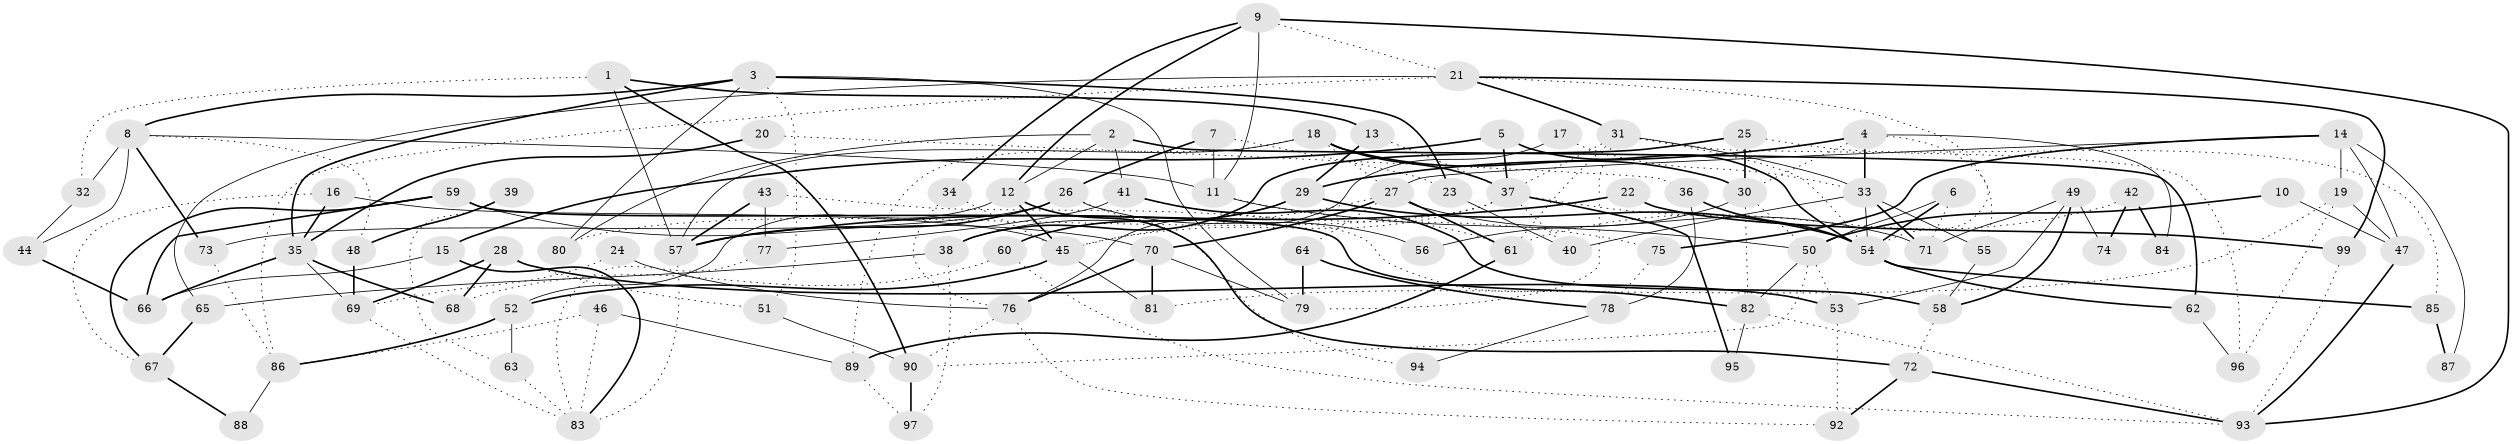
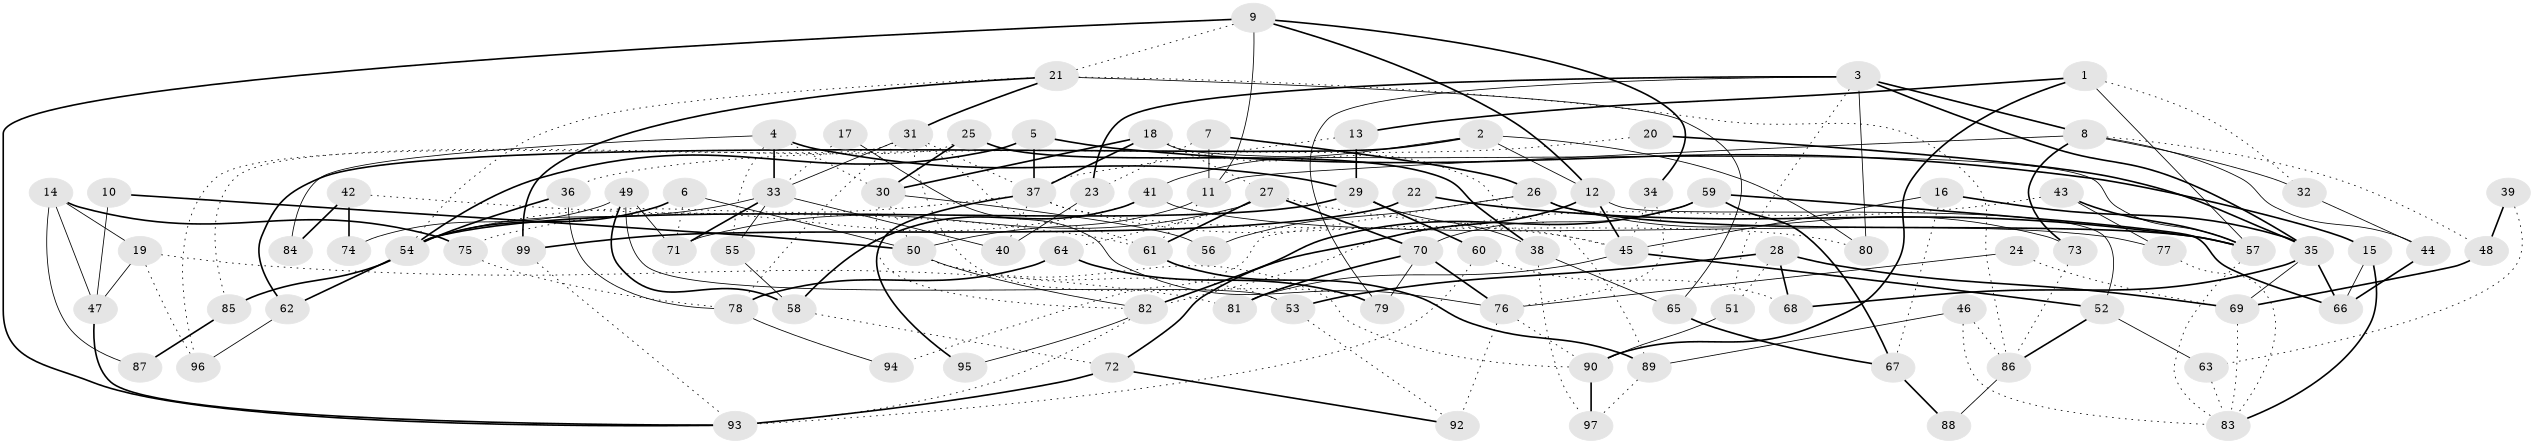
(1863, 154) -> none
(1780, 169) -> (831, 200)
